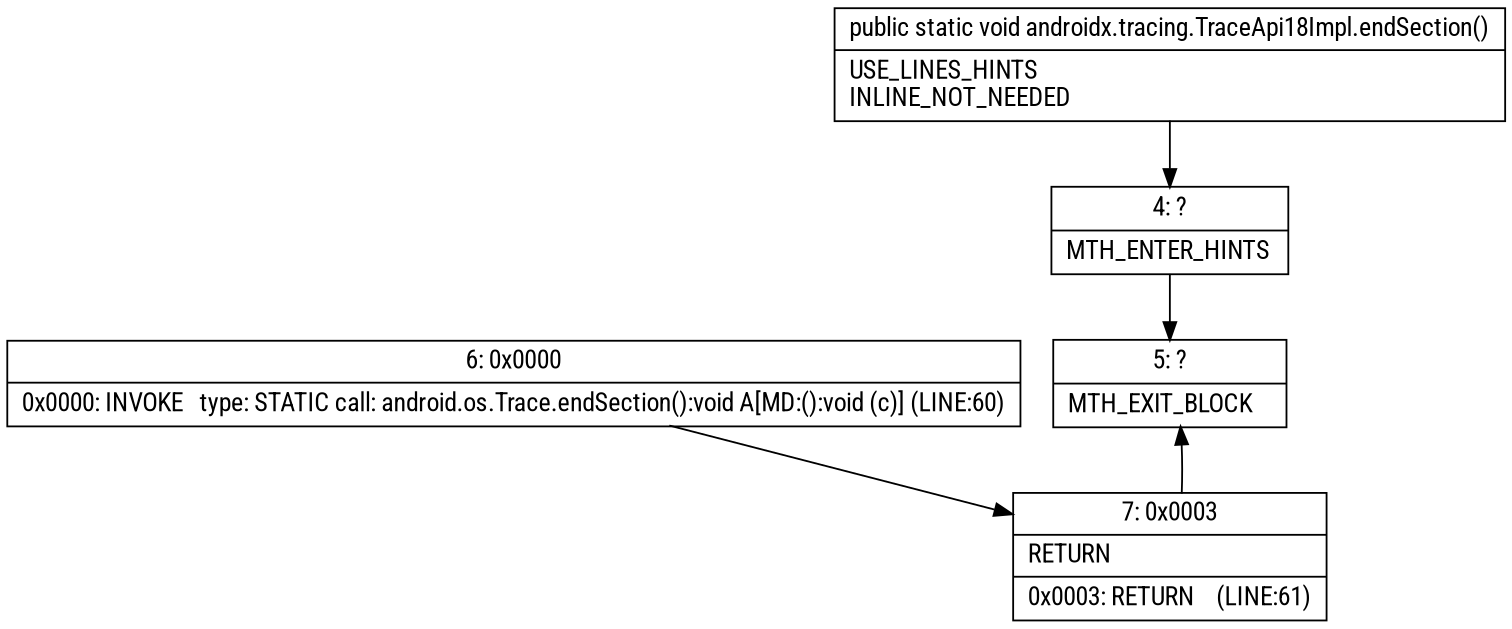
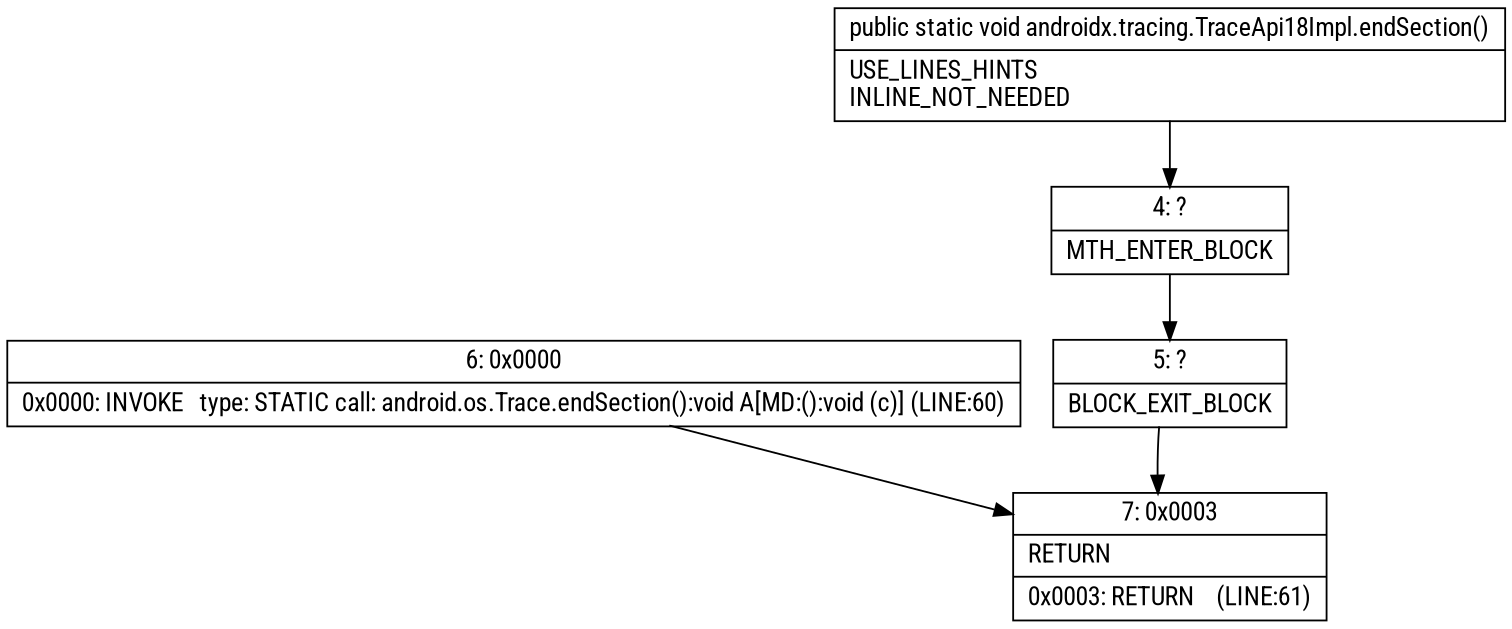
(1168, 251) -> (1170, 251)
(1161, 405) -> (1170, 405)
(1182, 469) -> (1158, 451)
